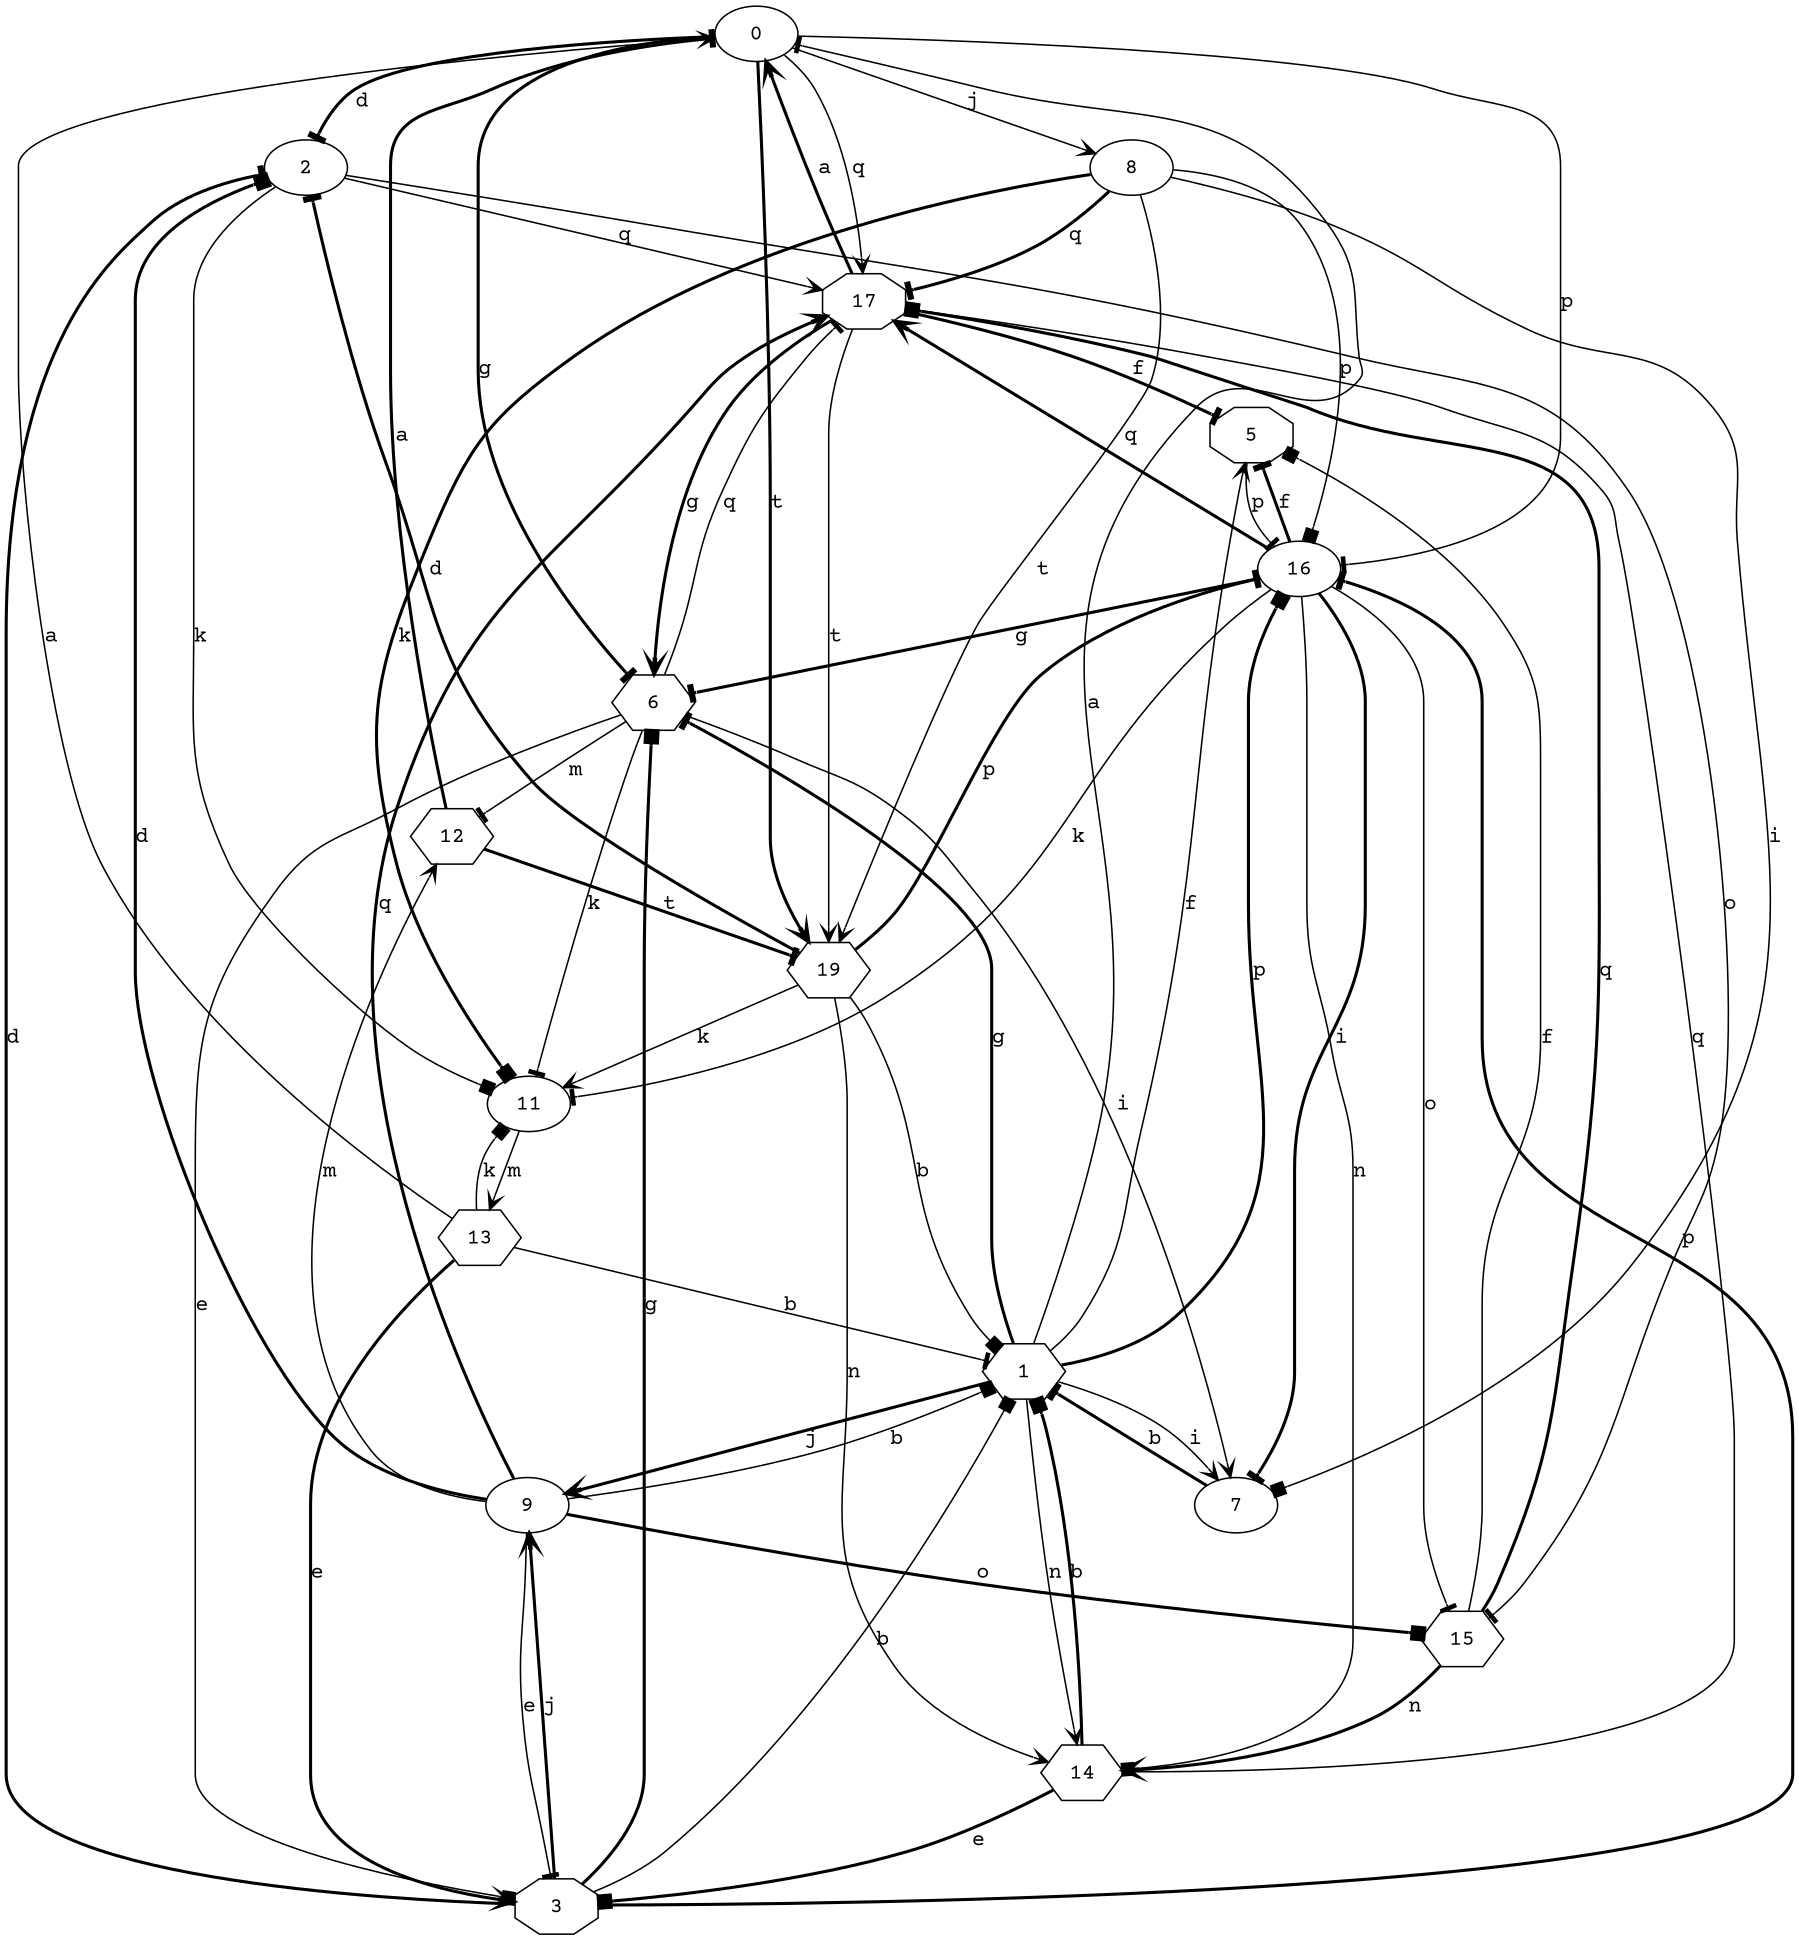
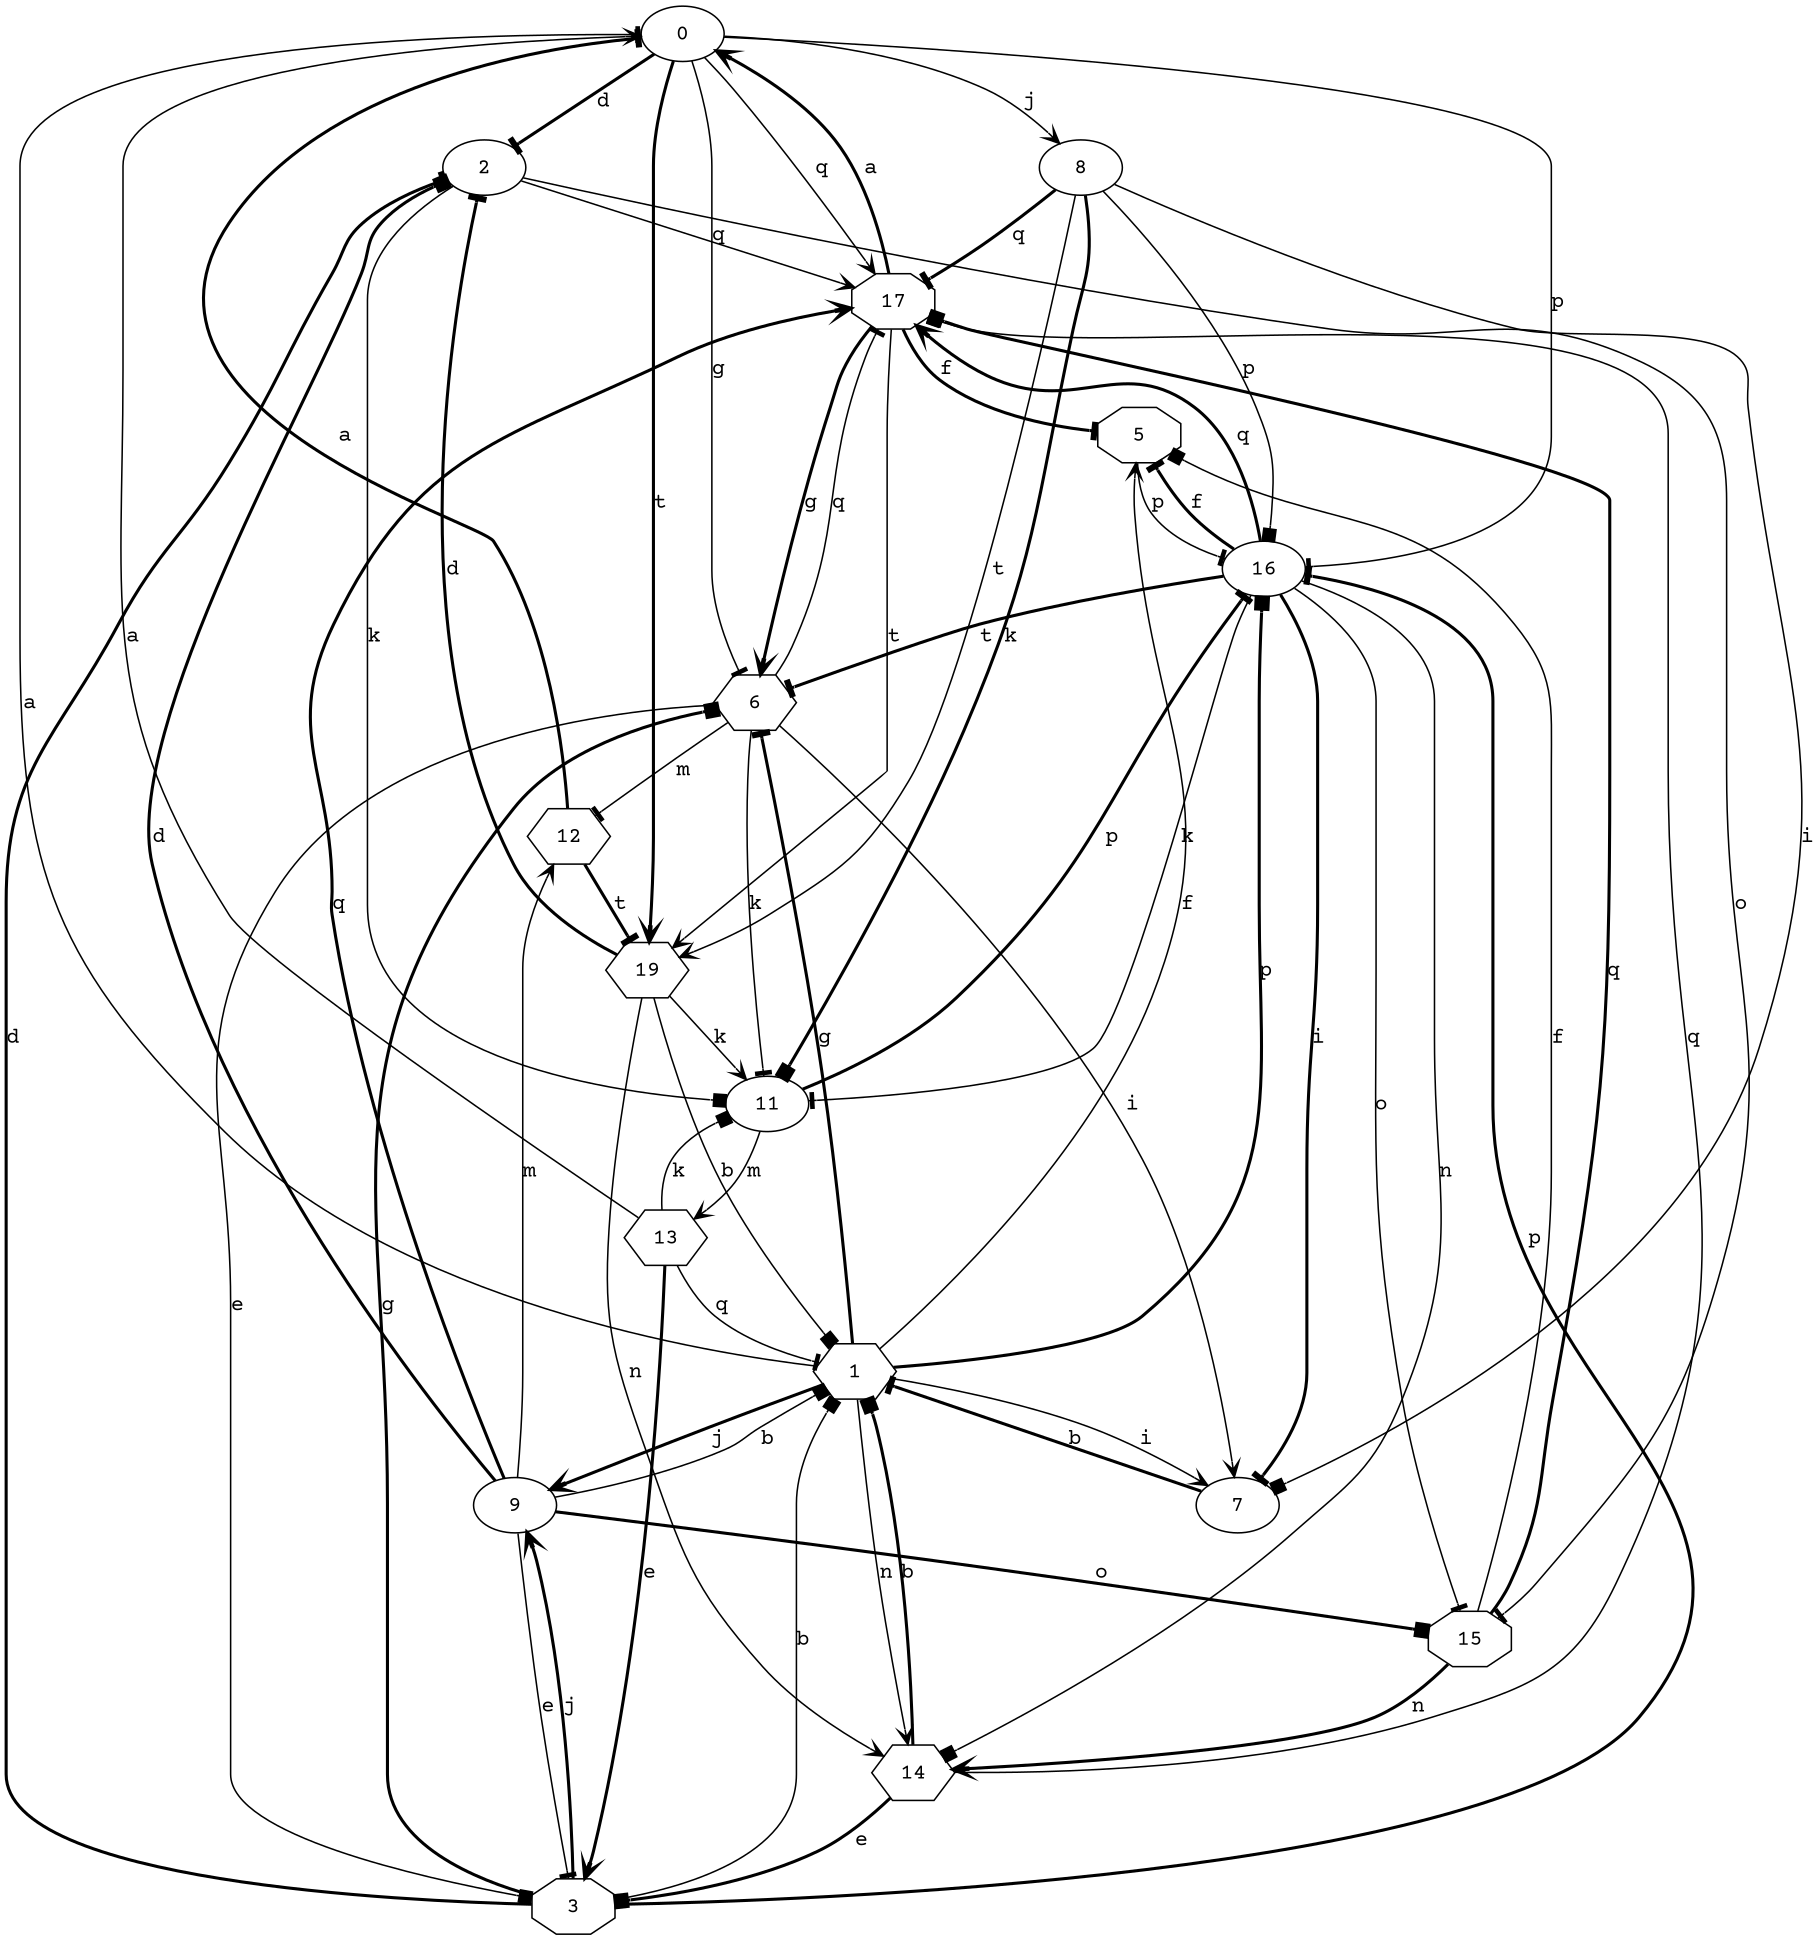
(478, 292) -> (712, 365)
(1022, 636) -> (986, 636)
(1009, 714) -> (1059, 882)
(791, 1305) -> (722, 1305)
(1462, 1639) -> (1470, 1639)
